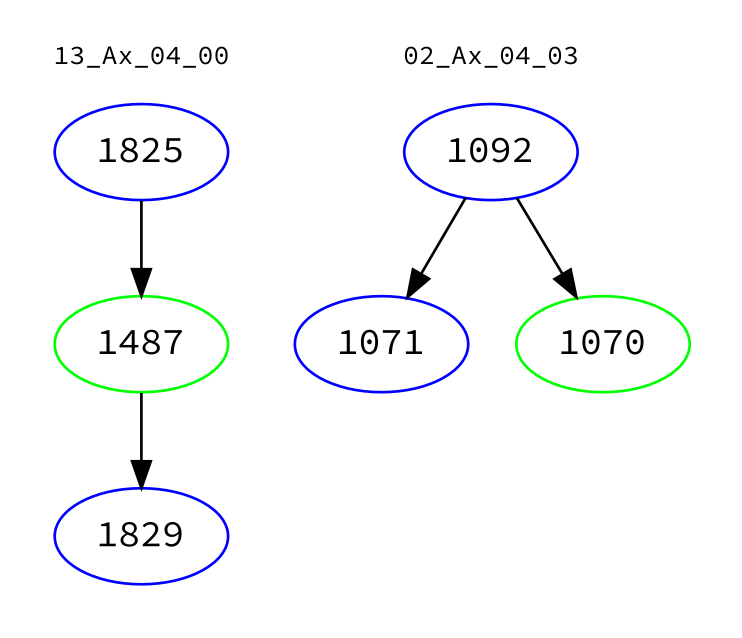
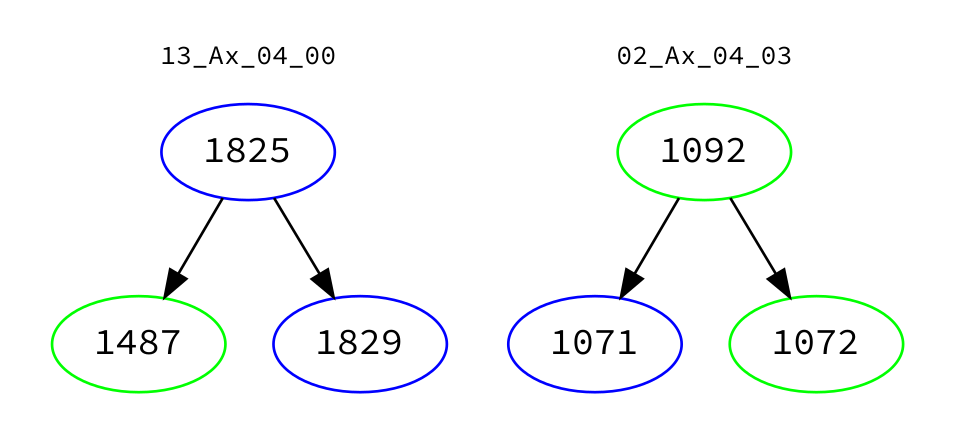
(491, 152) -> (704, 152)
(603, 344) -> (816, 344)
(141, 427) -> (297, 236)
